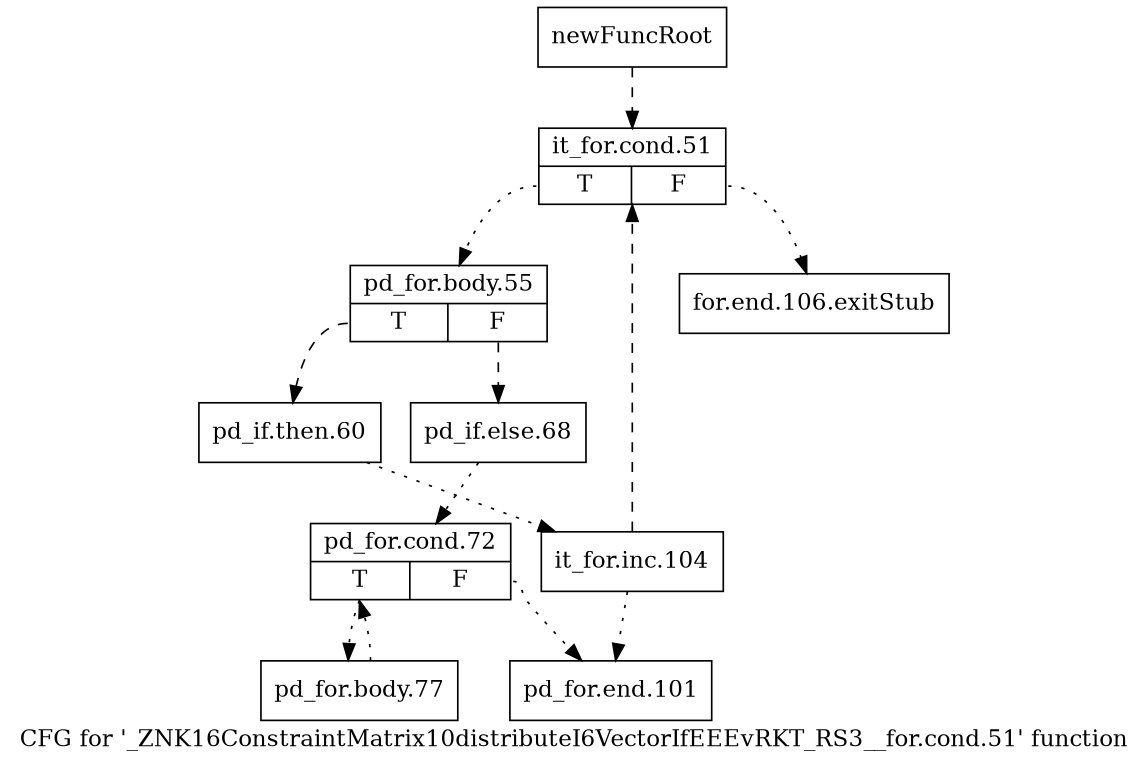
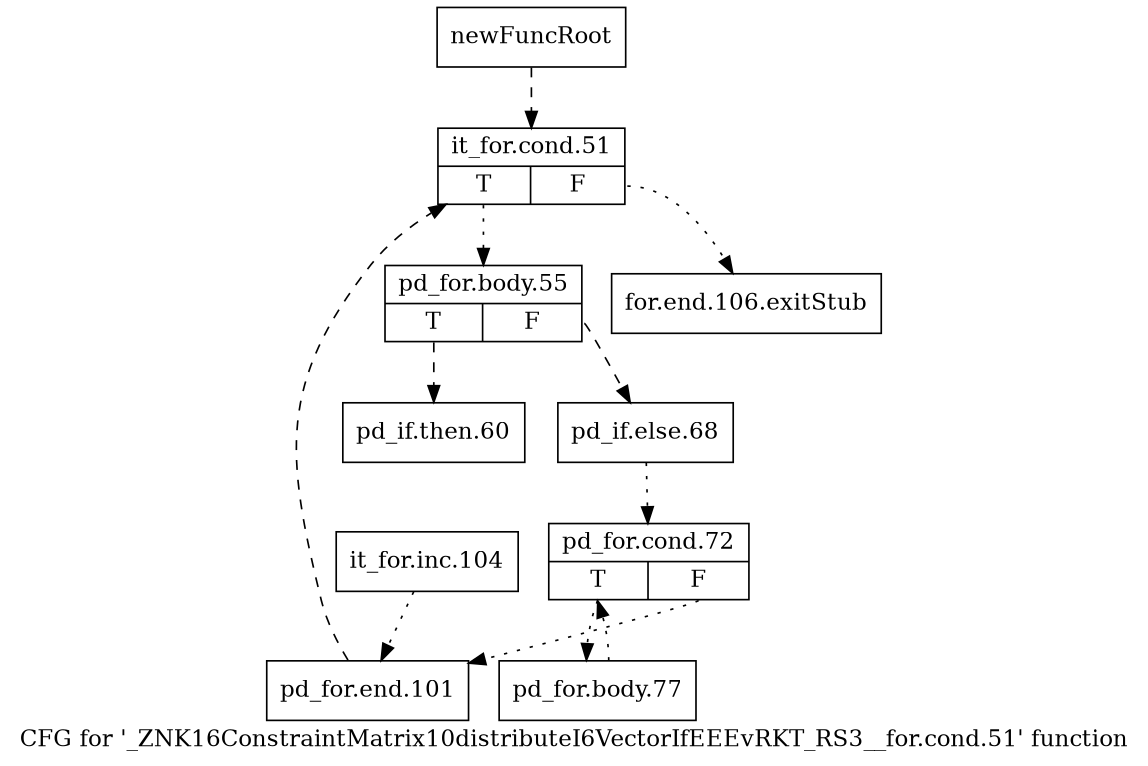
(632, 377) -> (299, 417)
(444, 491) -> none
